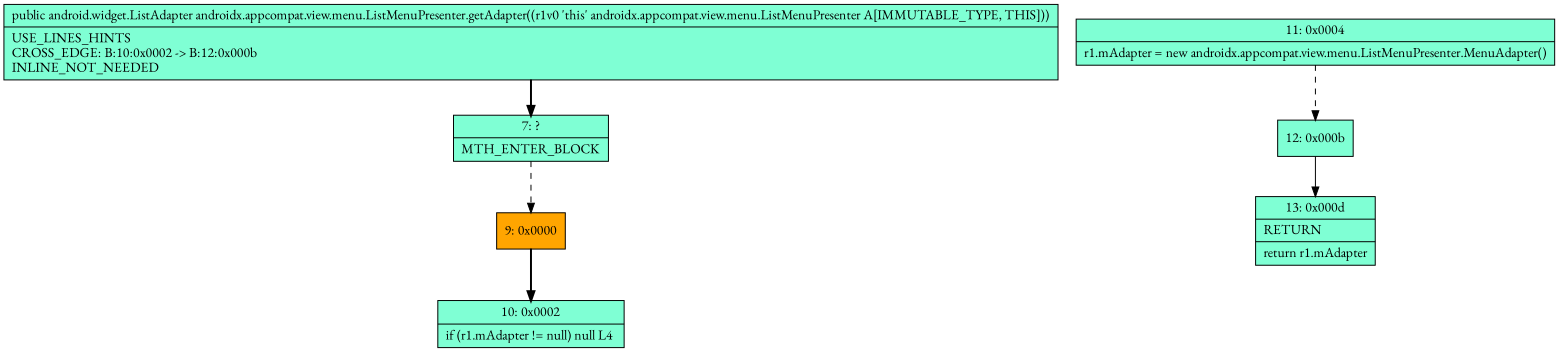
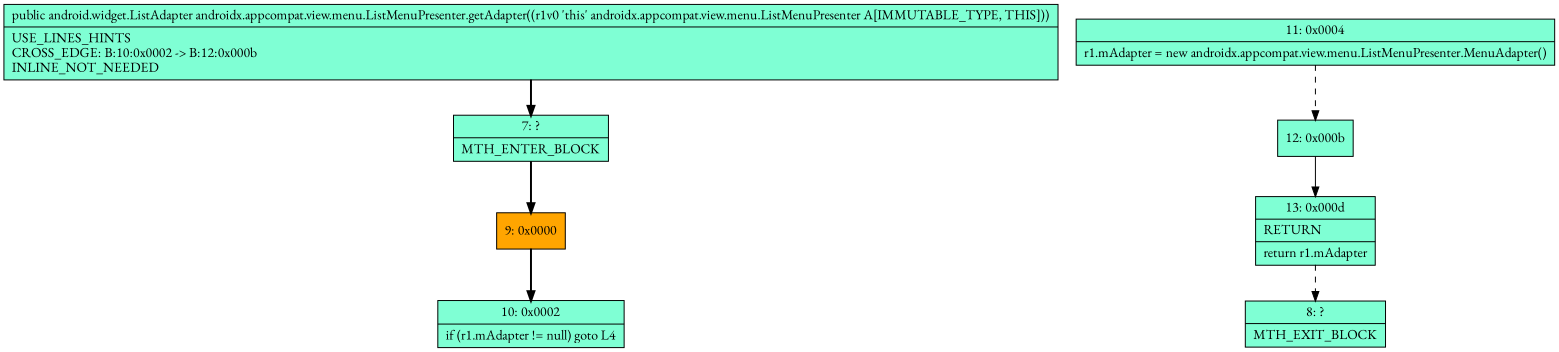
(531, 182) -> (531, 182)
none -> (1315, 324)
(530, 335) -> (531, 335)
